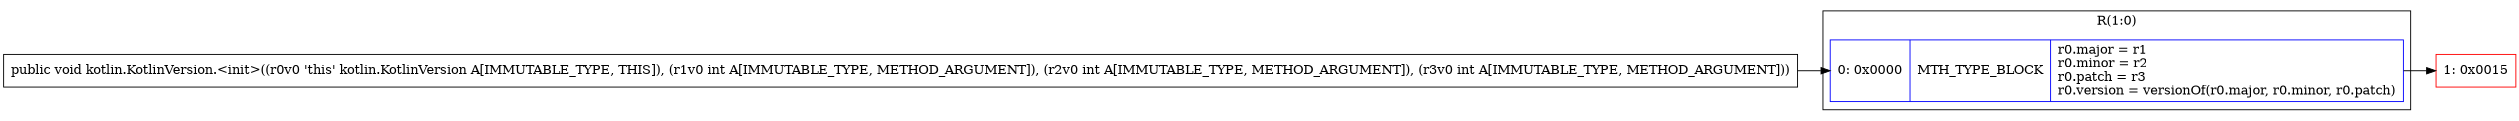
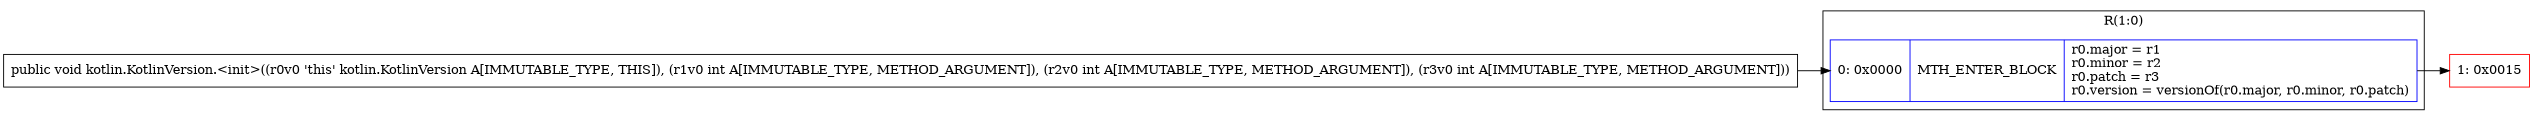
(1980, 70) -> (1987, 70)
